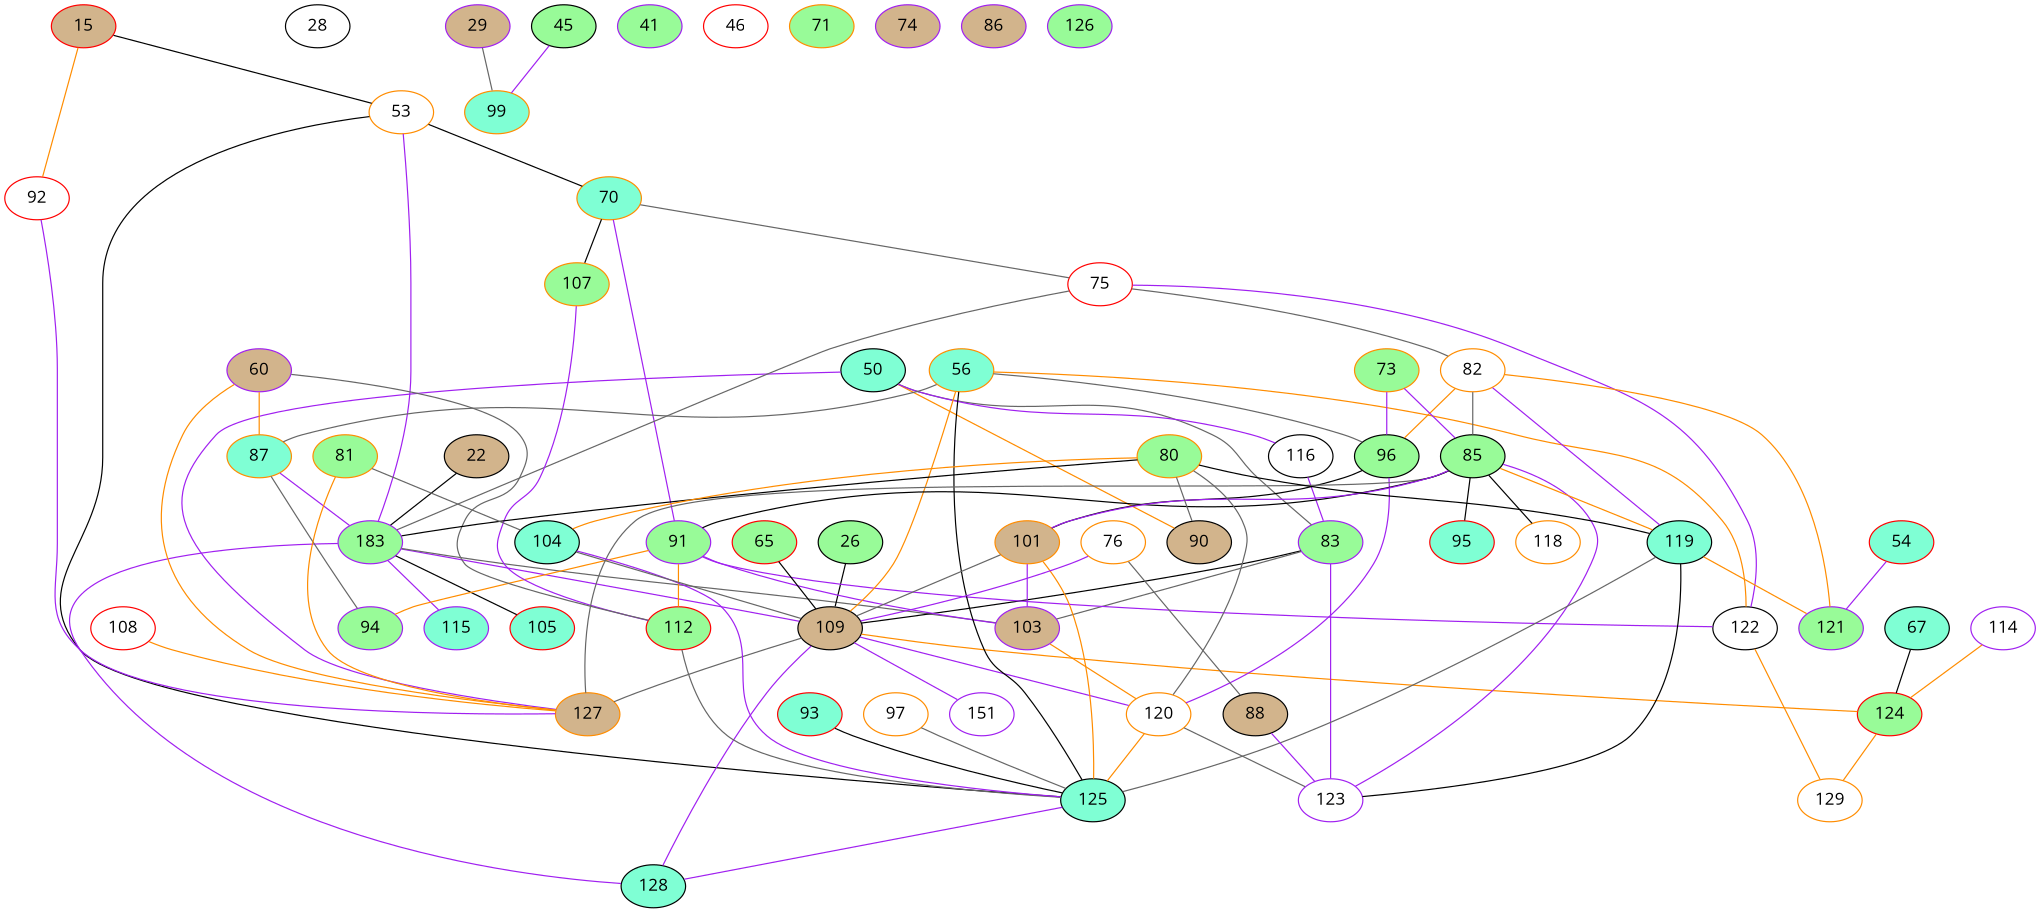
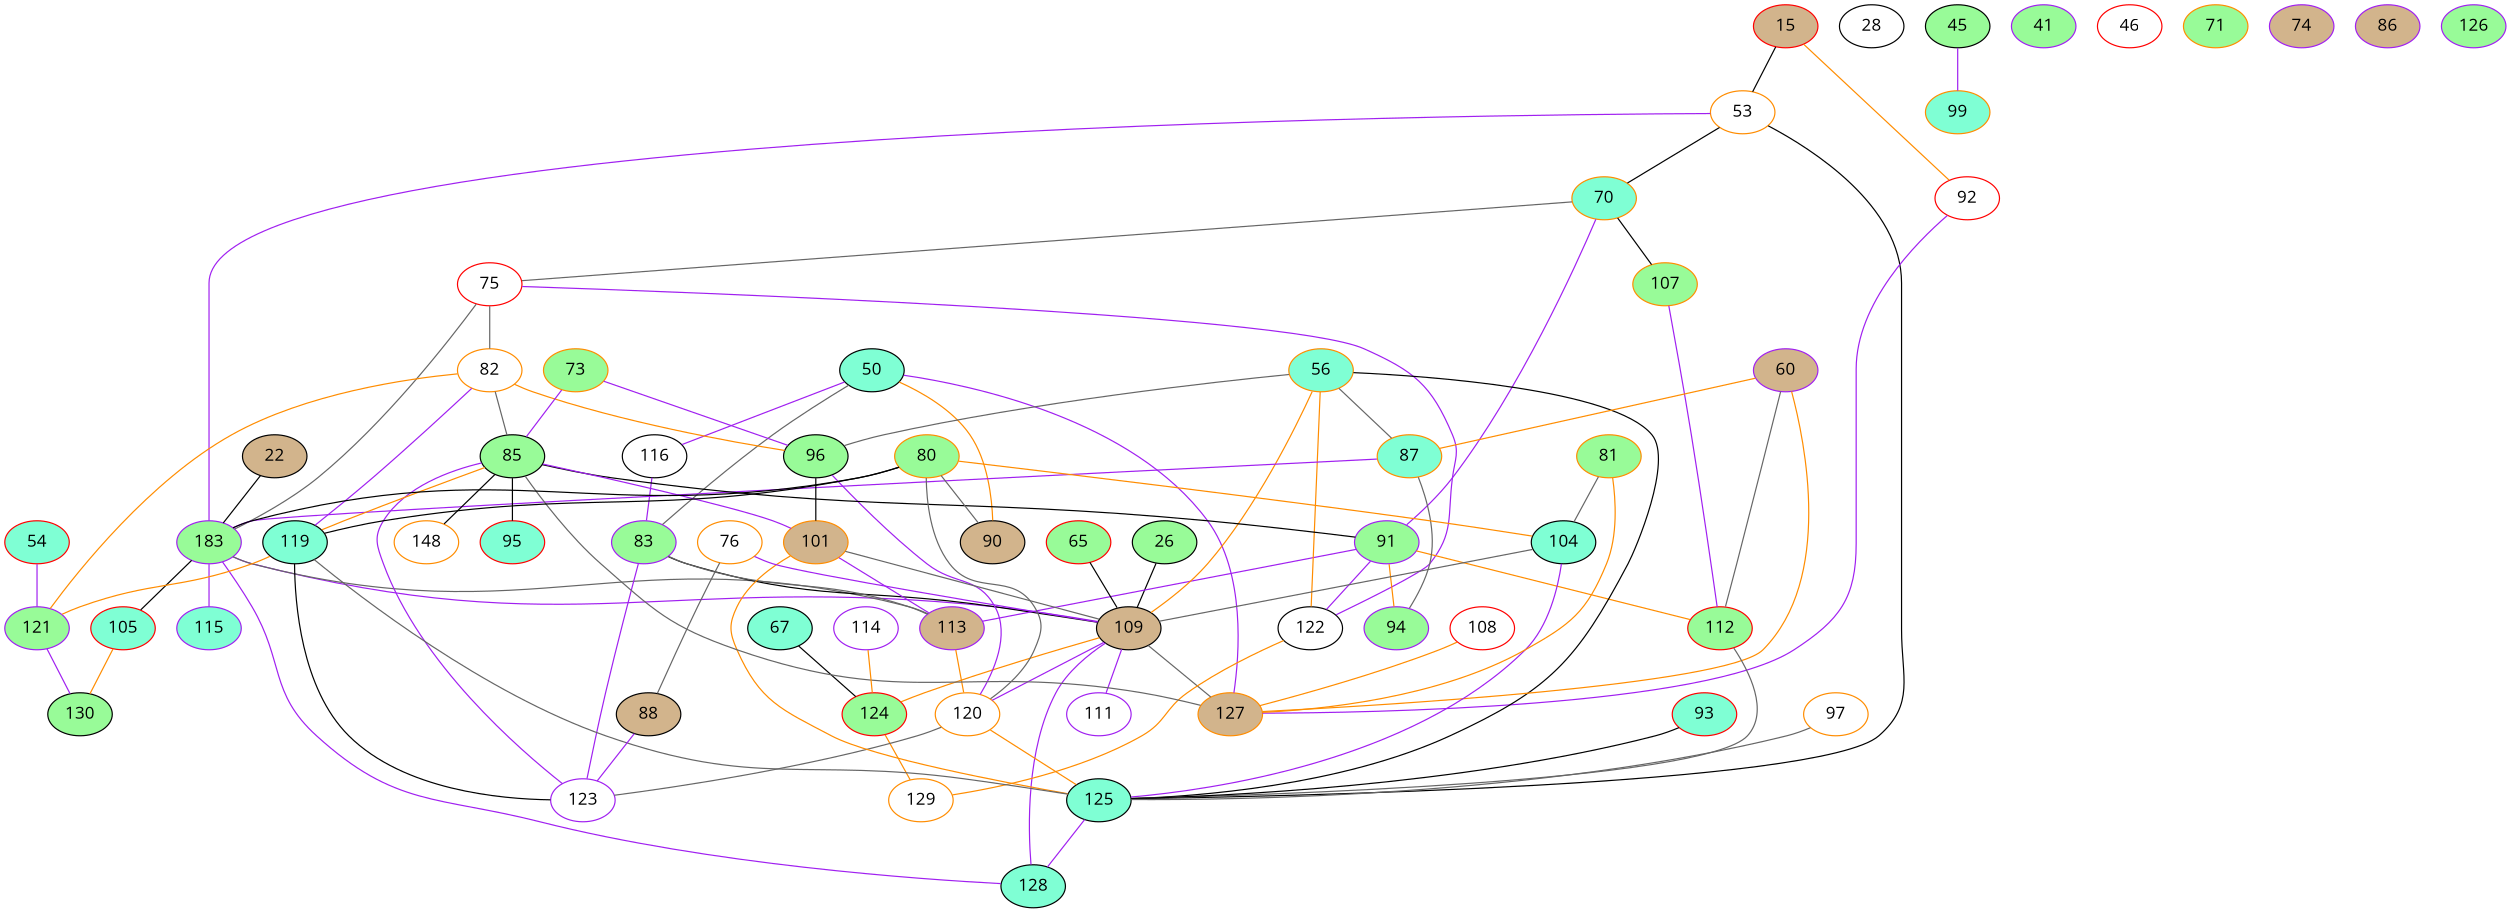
(478, 26) -> none
(1548, 542) -> (426, 542)
(1027, 628) -> (952, 628)
none -> (80, 714)
(982, 714) -> (1099, 714)
